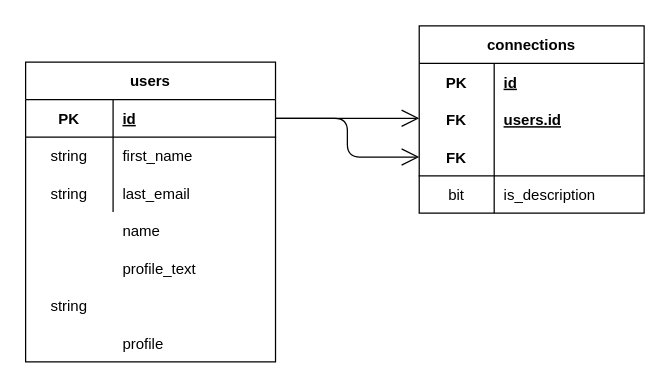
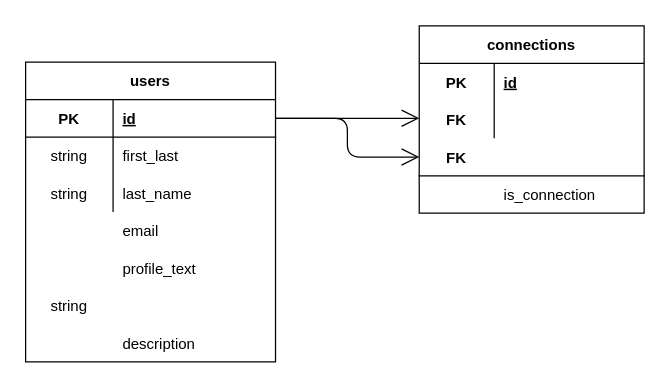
(569, 119) -> none
(163, 156) -> (161, 156)
(159, 194) -> (158, 194)
(457, 194) -> none
(557, 195) -> (554, 195)
(139, 231) -> (140, 231)
(148, 344) -> (165, 344)
